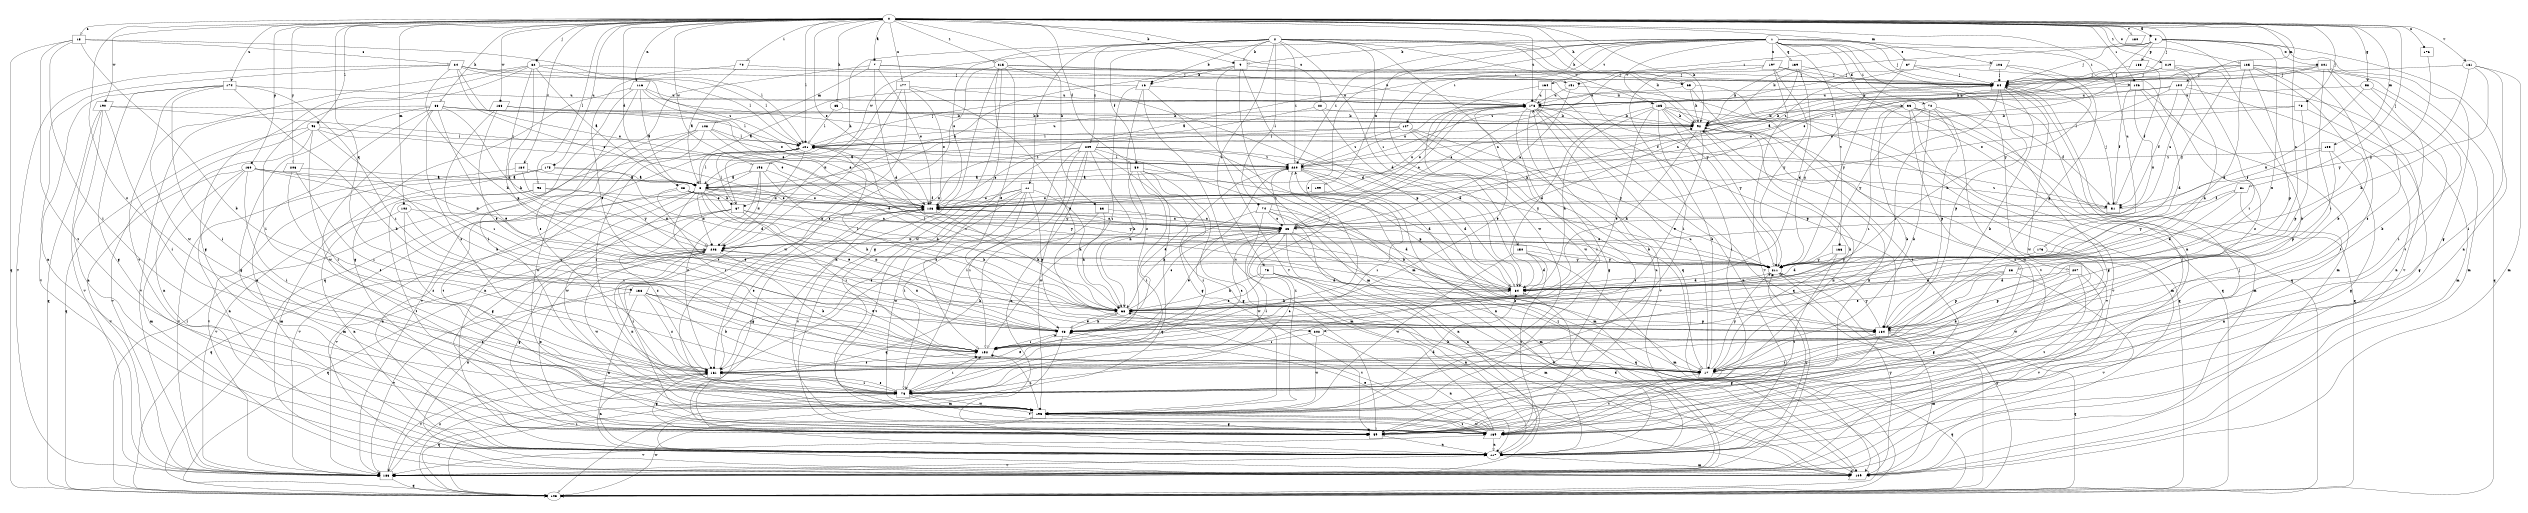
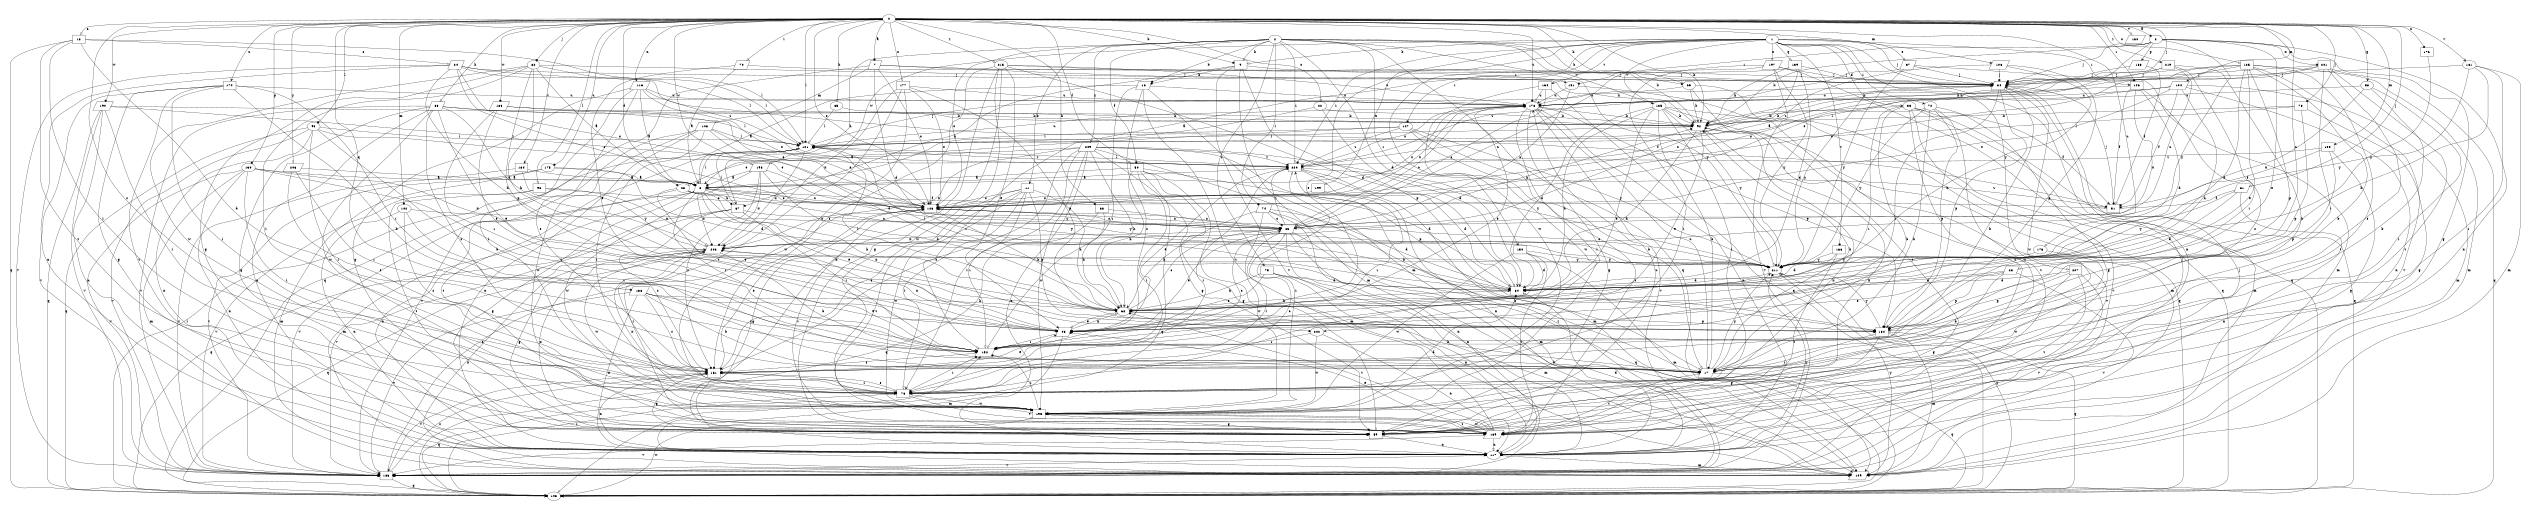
(1007, 169) -> (873, 157)
(934, 251) -> none
none -> (1735, 300)
